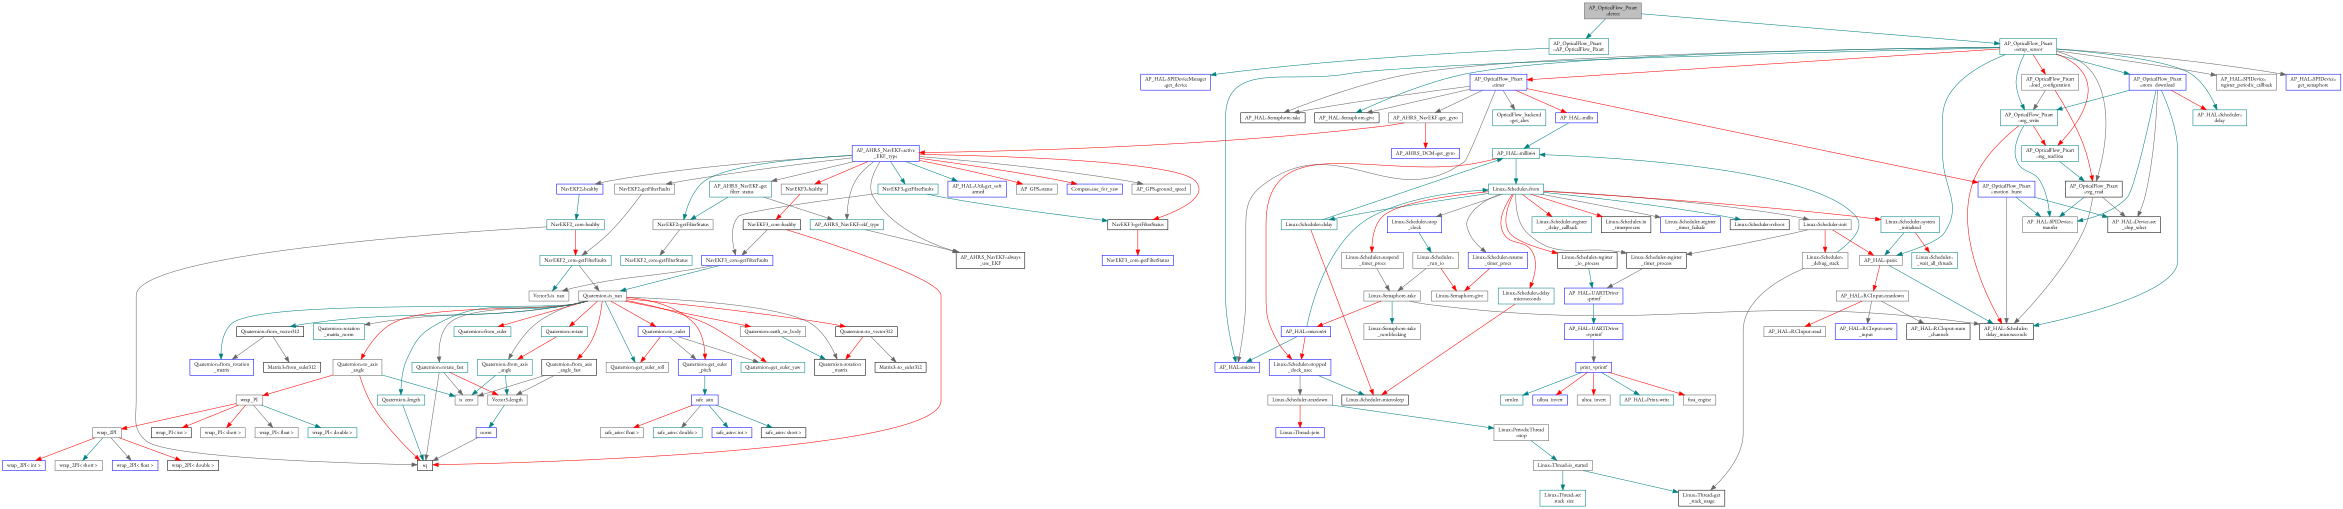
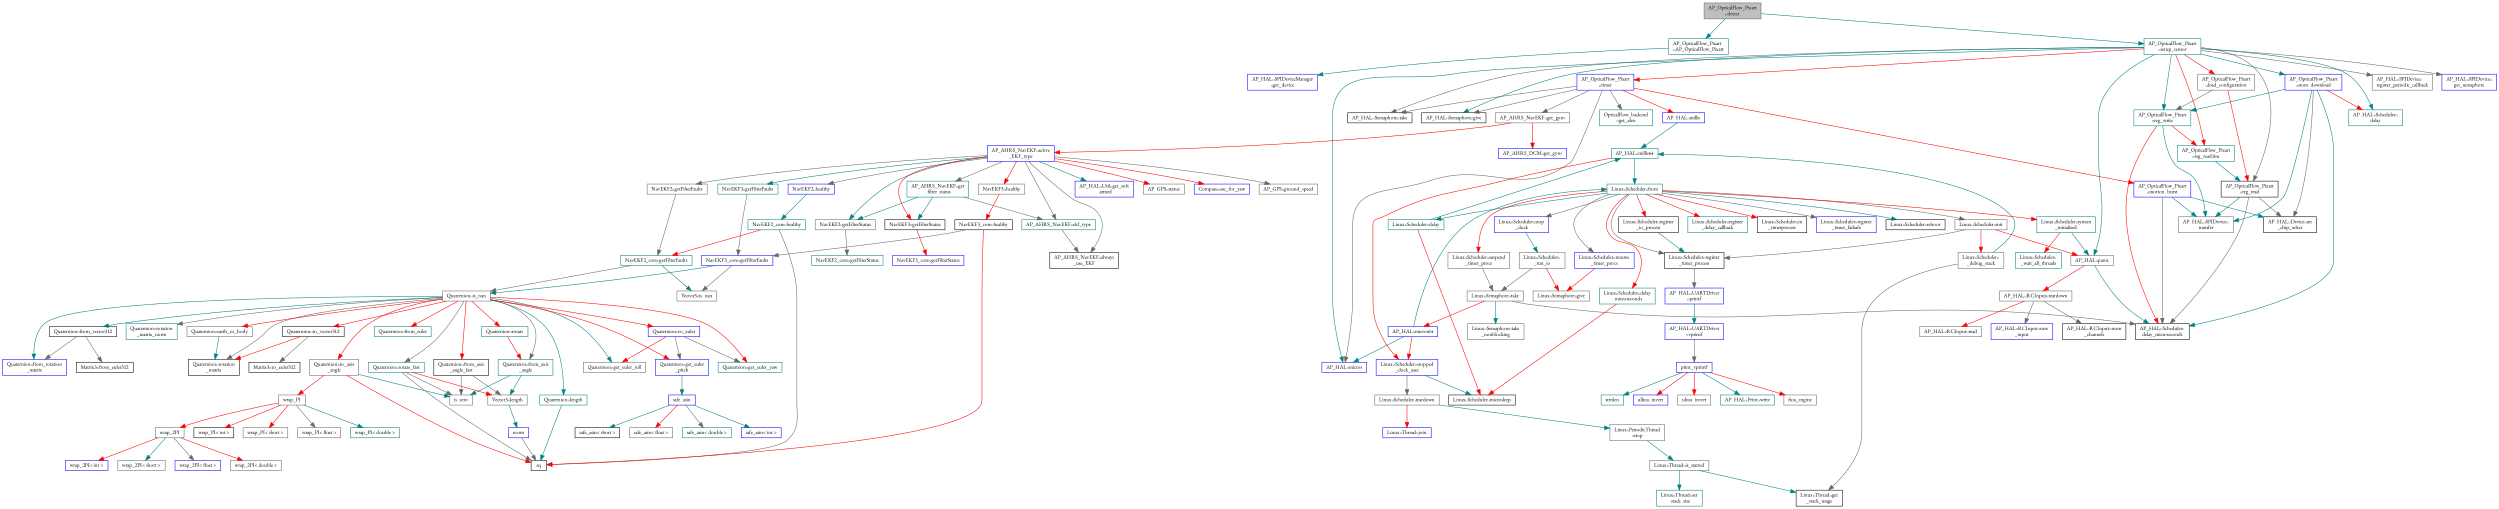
(1015, 209) -> (927, 206)
(1590, 276) -> (1669, 241)
(193, 465) -> (256, 465)
